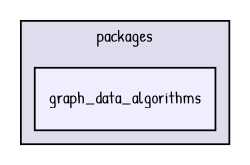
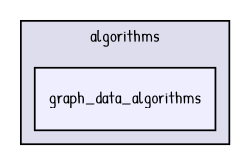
(125, 37) -> (125, 37)
